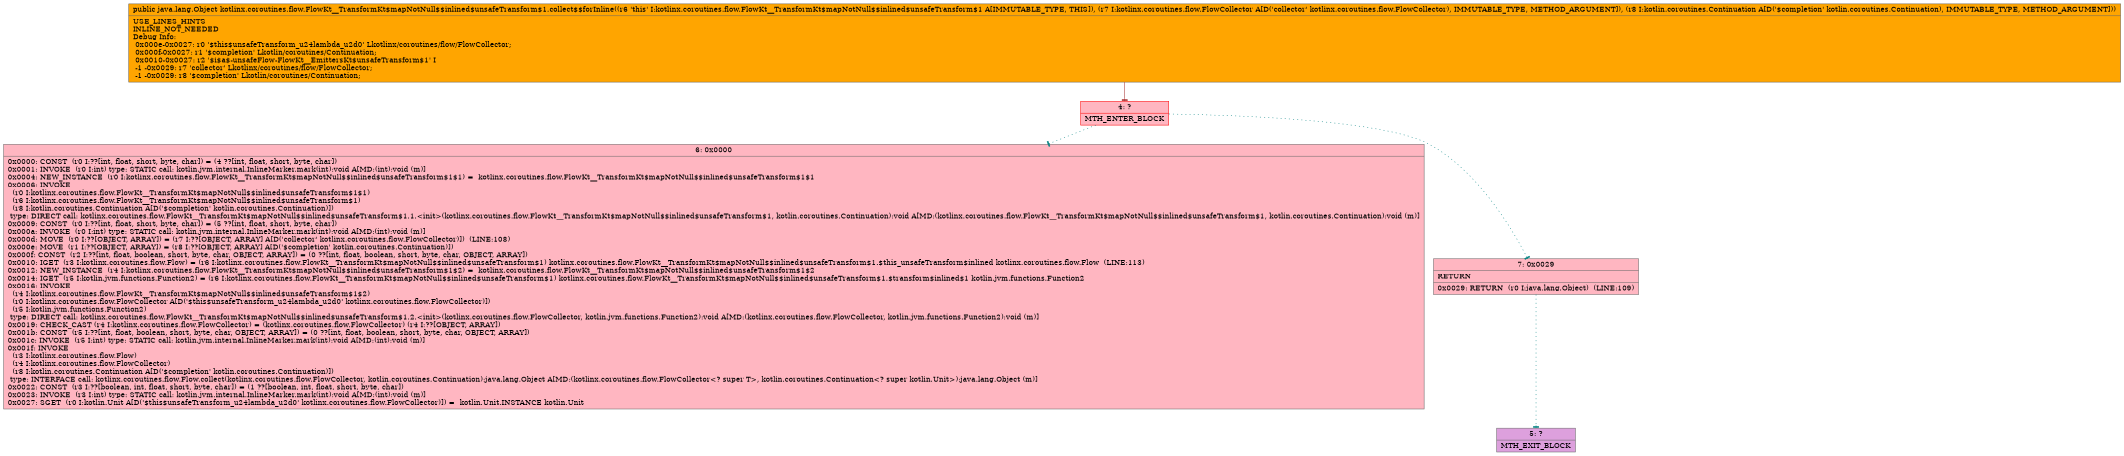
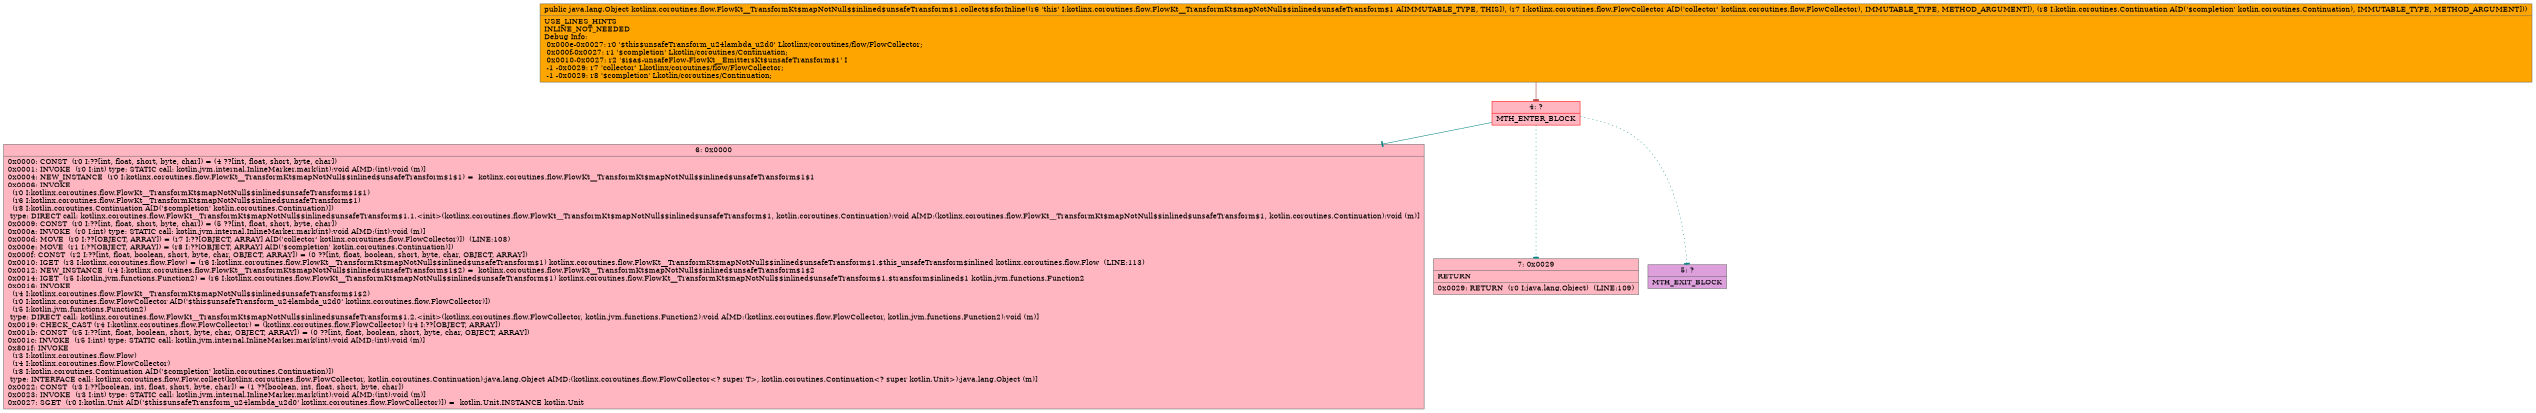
(1073, 134) -> (1438, 133)
(41, 348) -> (41, 348)
(1536, 360) -> (1661, 167)
